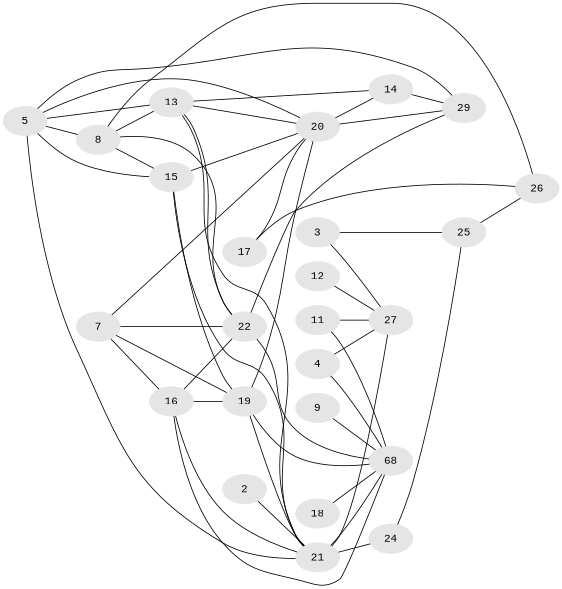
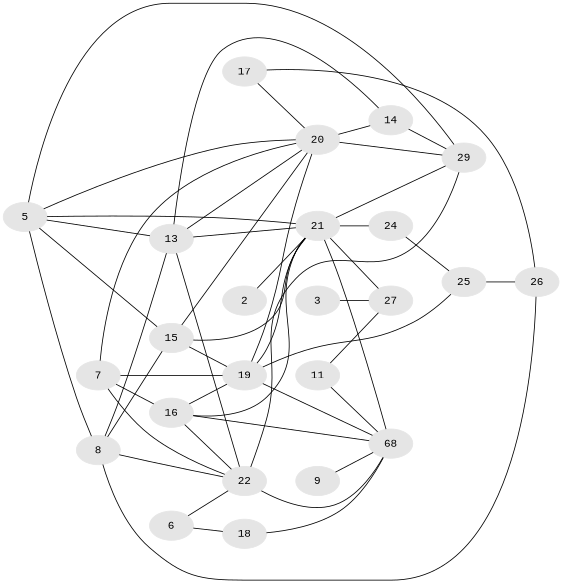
none -> (391, 192)
(391, 232) -> (366, 339)
(318, 276) -> none
(318, 364) -> none
none -> (171, 526)
